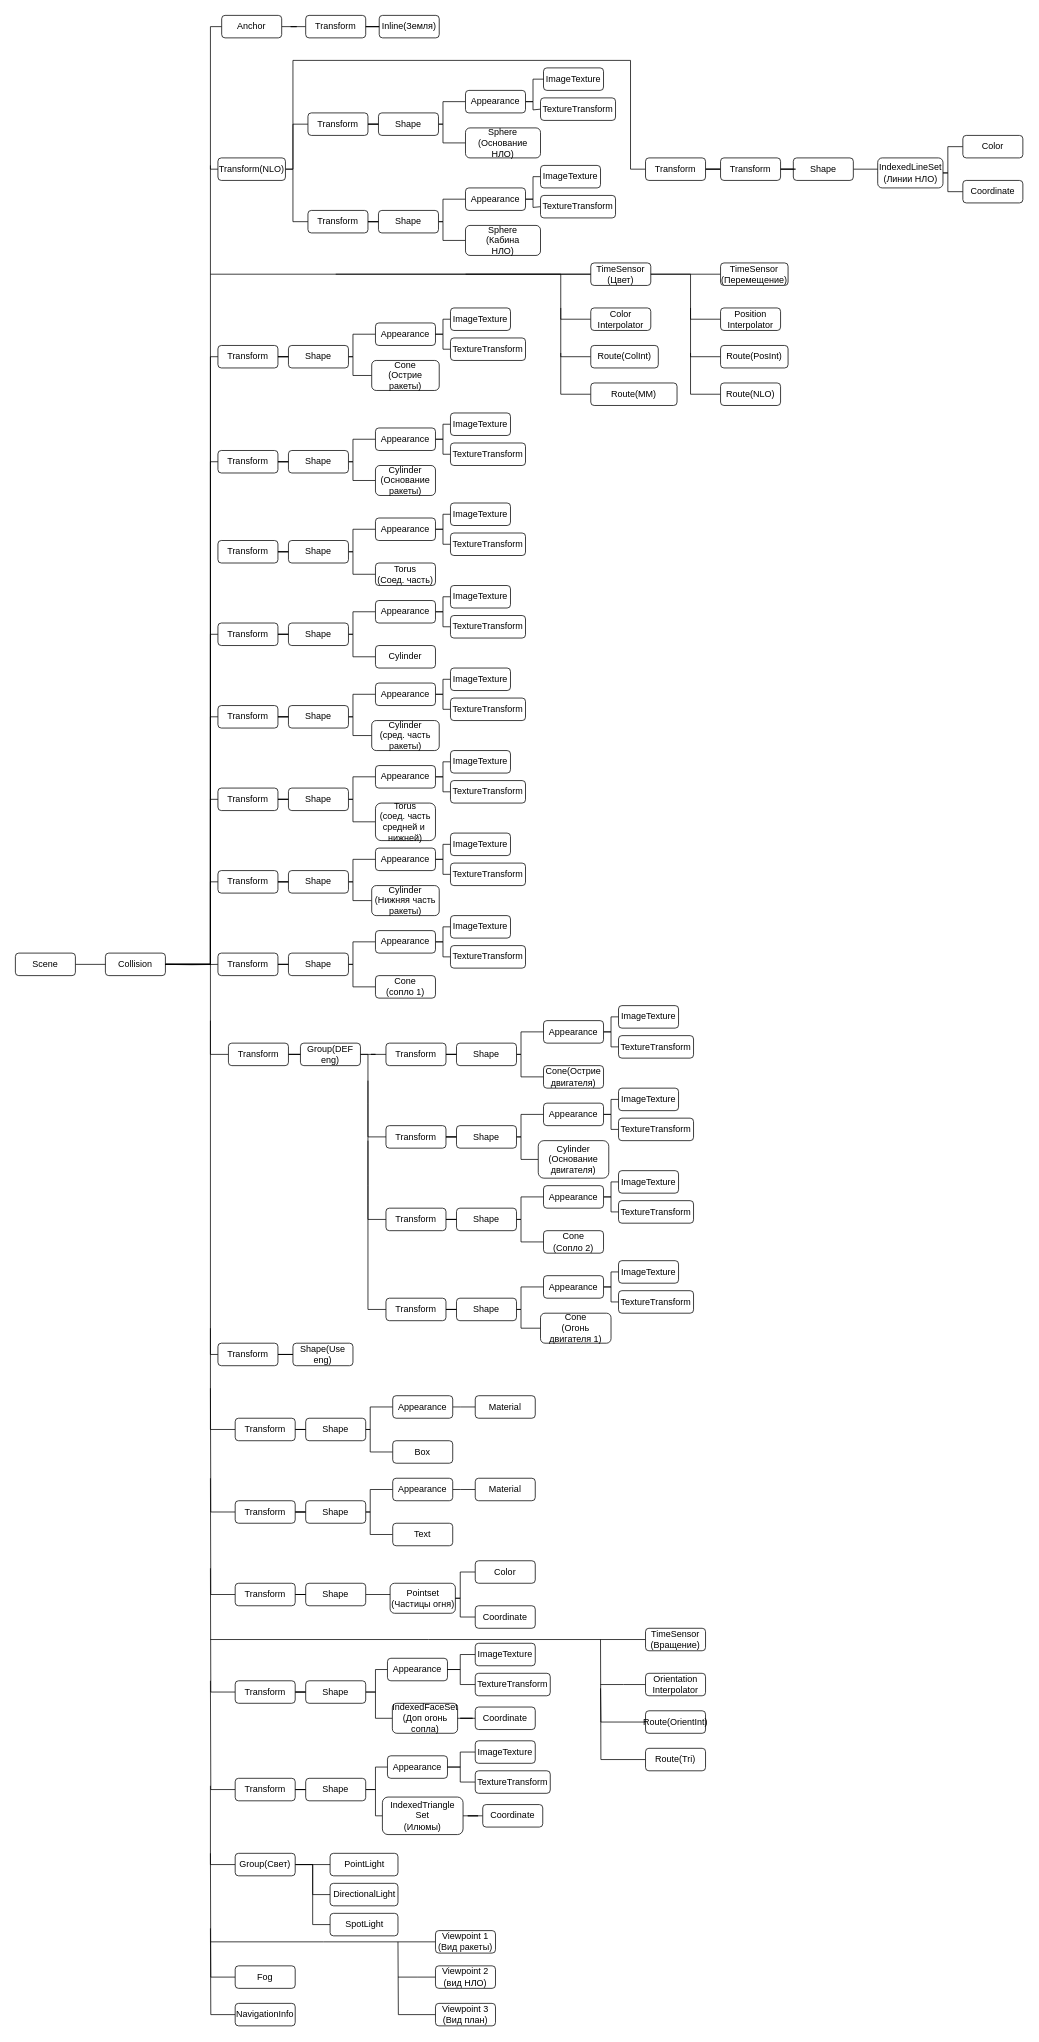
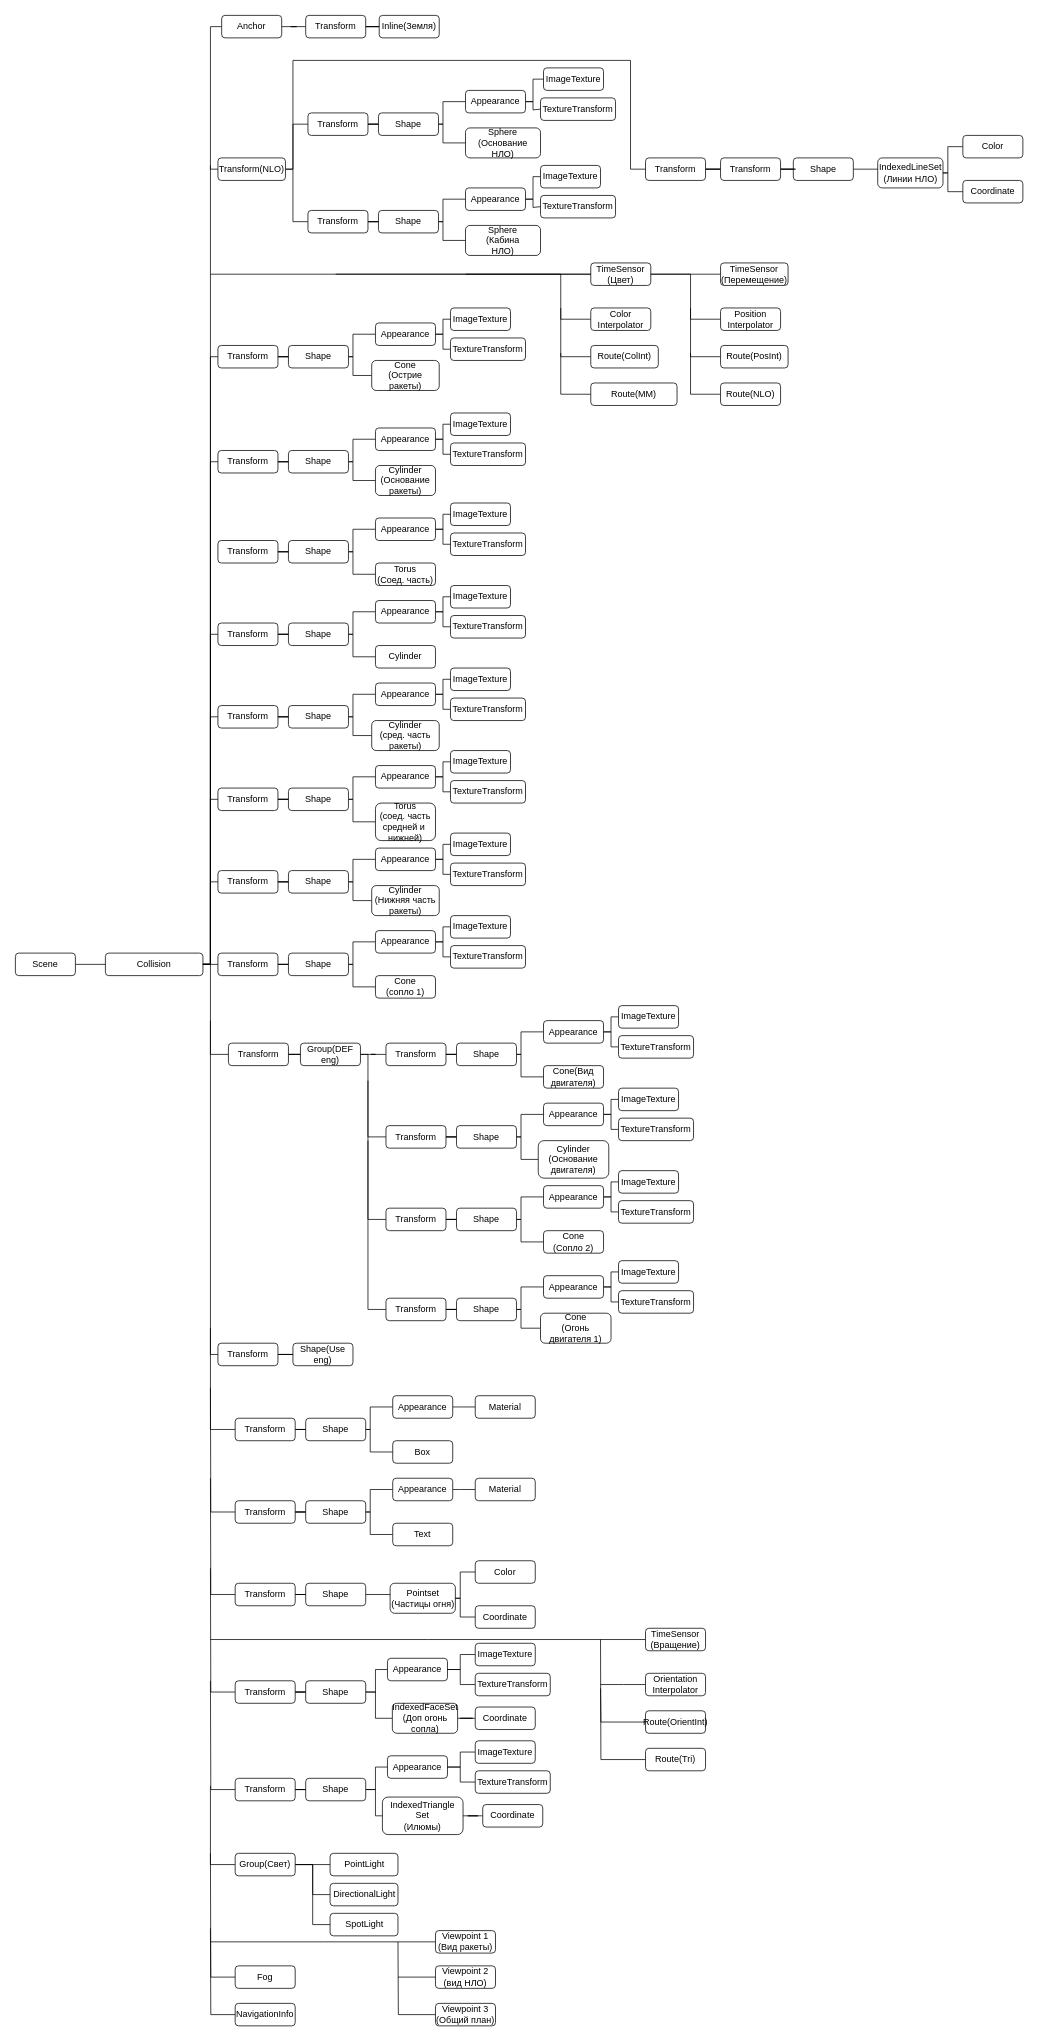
(135, 964) -> (154, 964)
(573, 1077) -> (573, 1077)
(465, 2014) -> (465, 2014)
